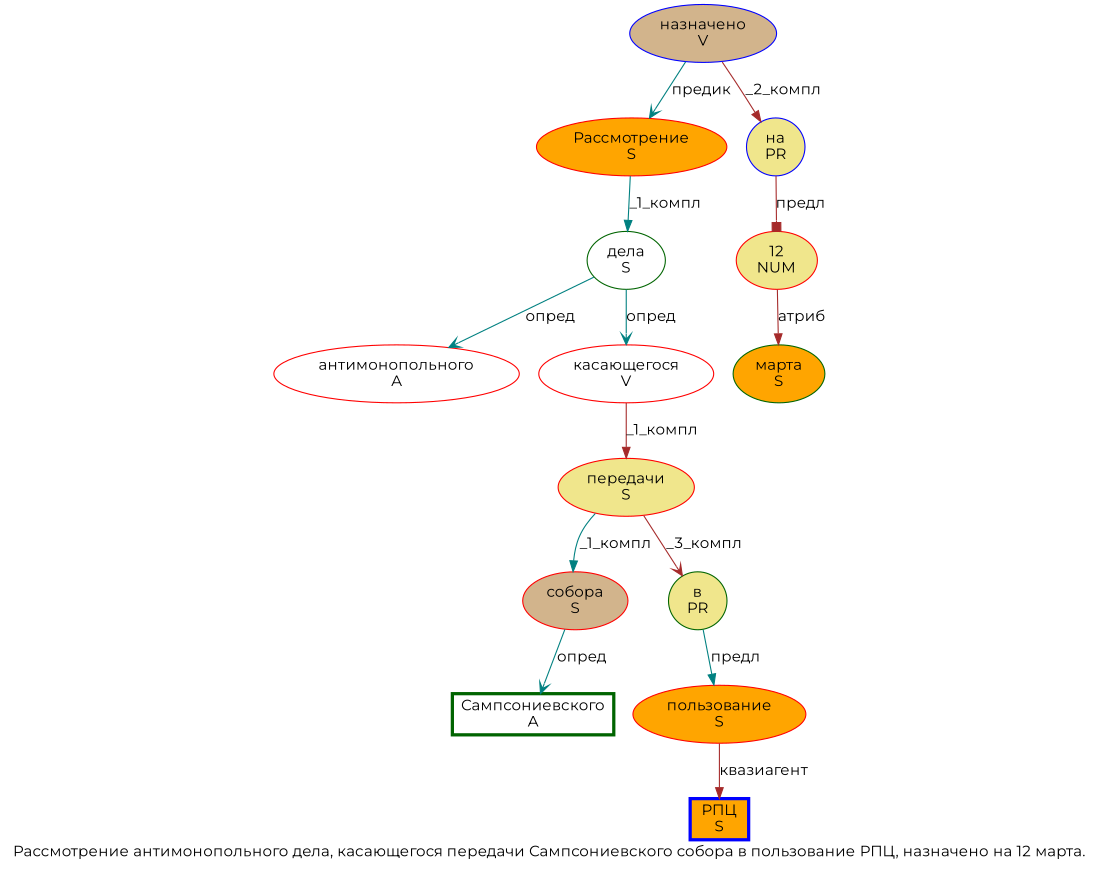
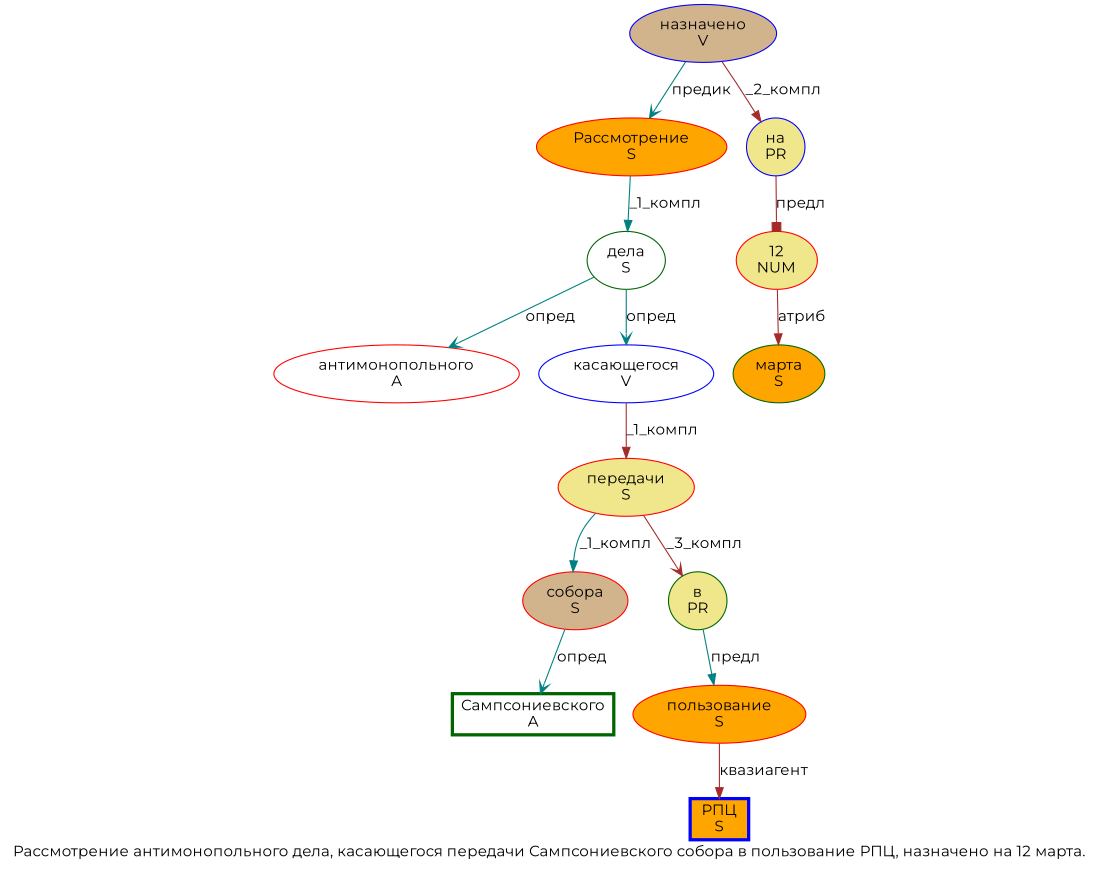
(626, 374) -> (626, 374)
